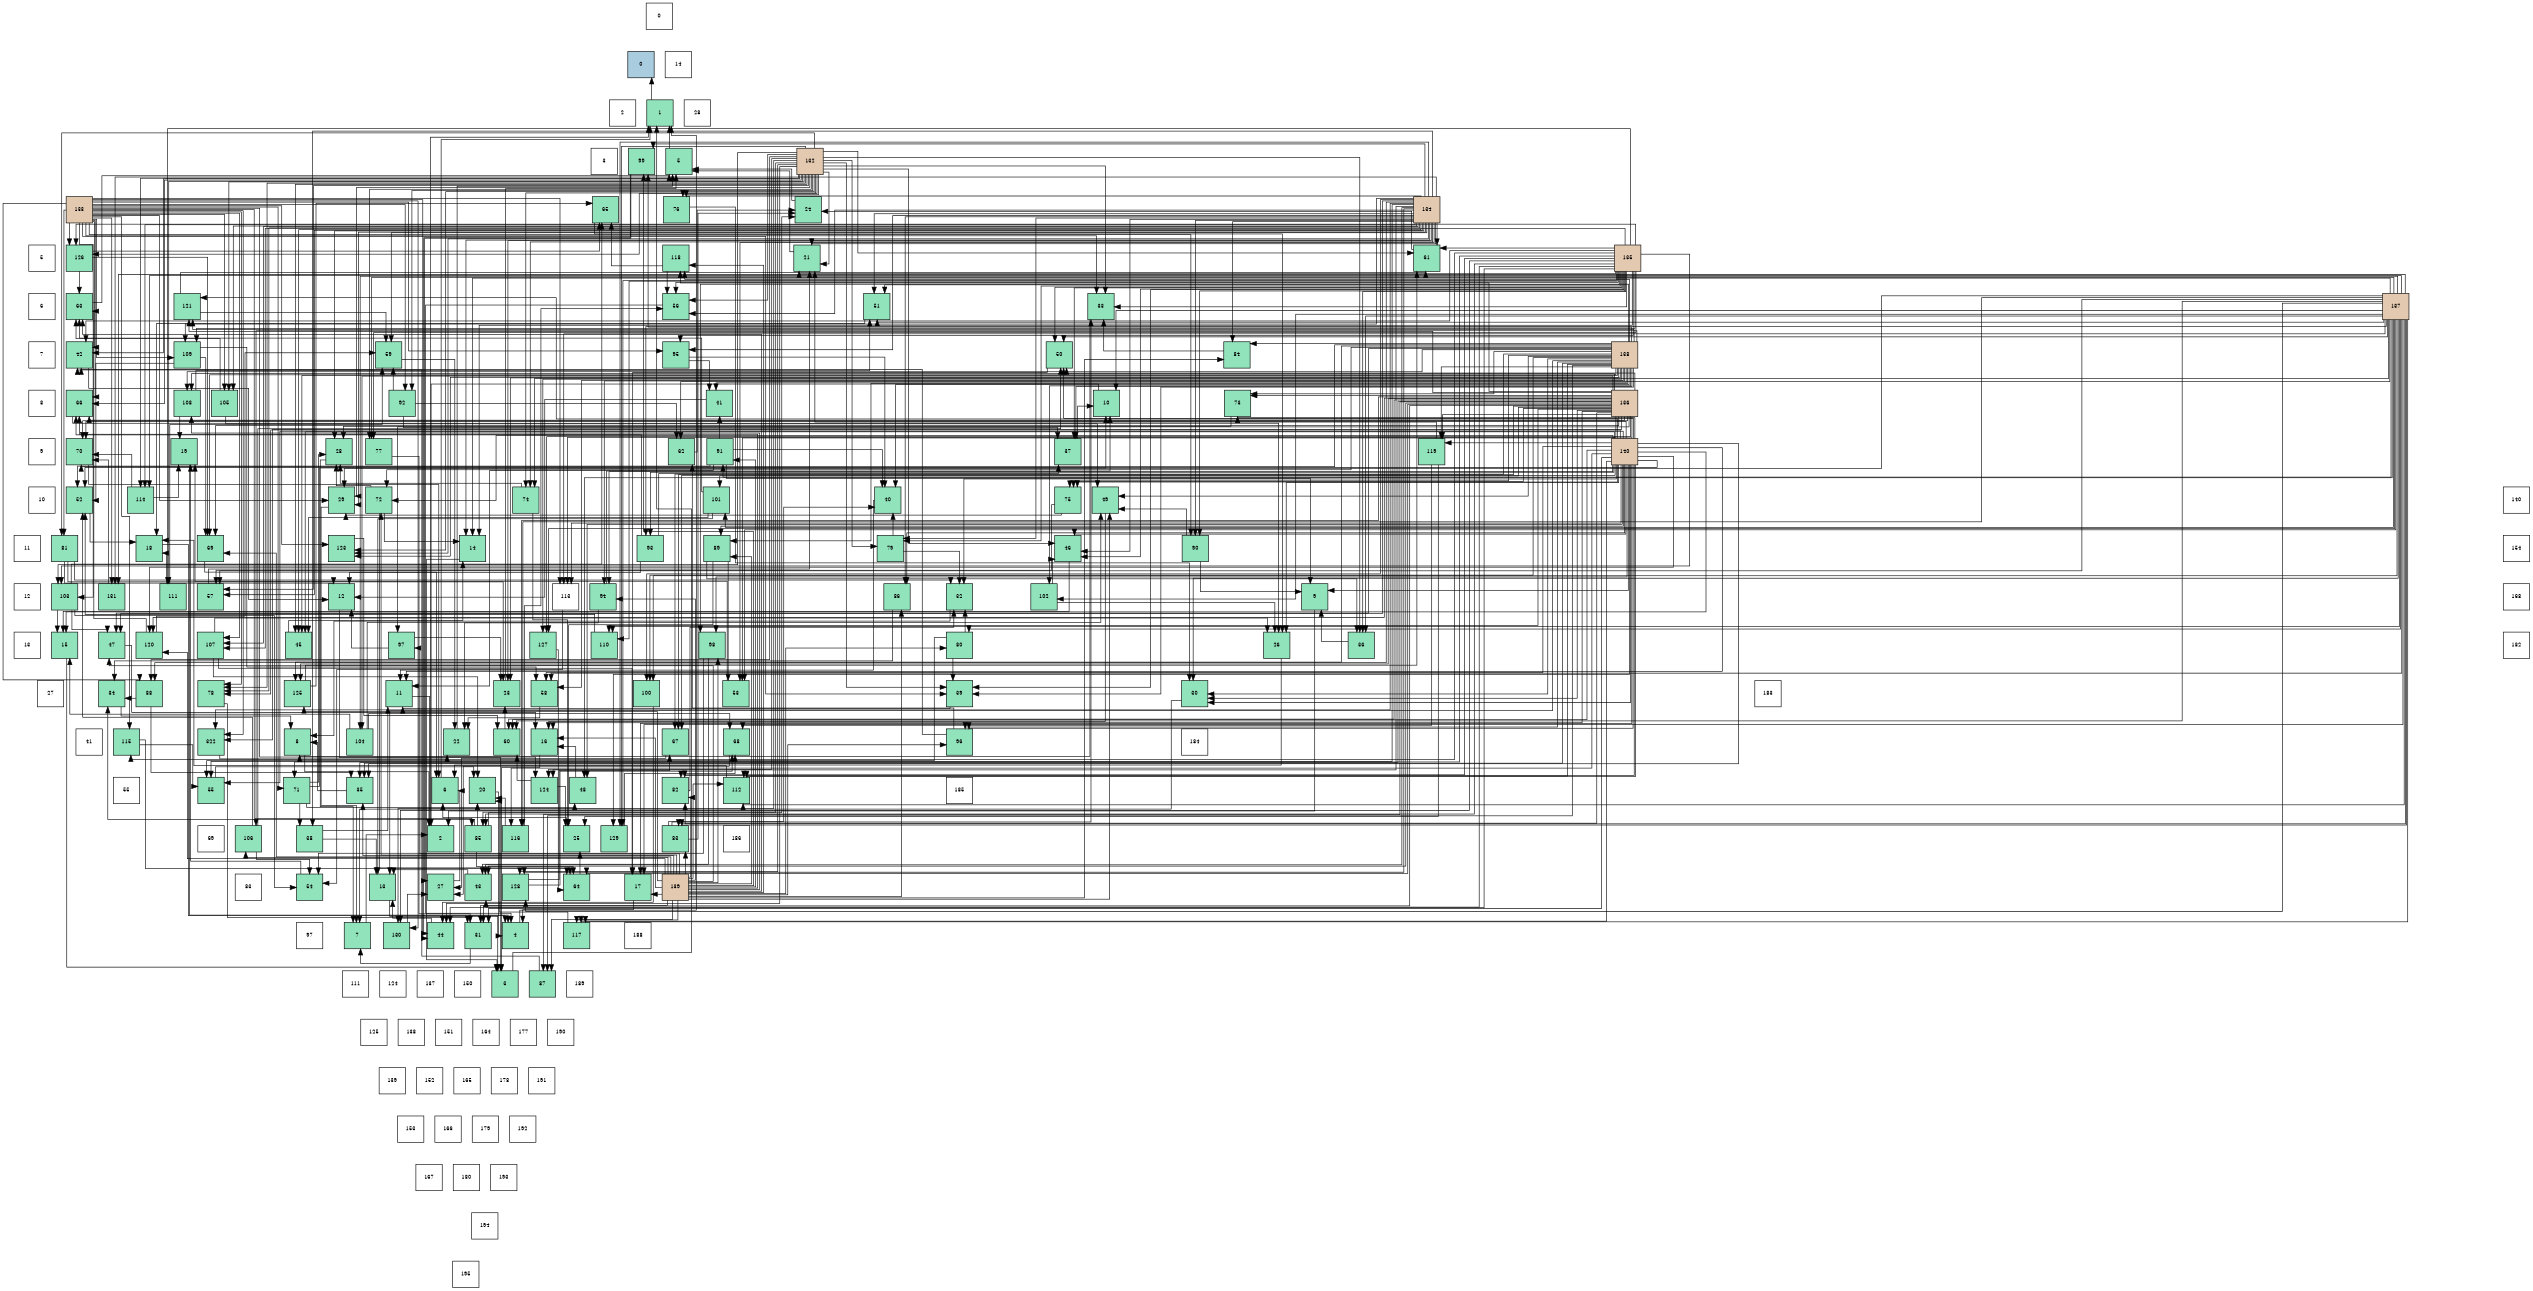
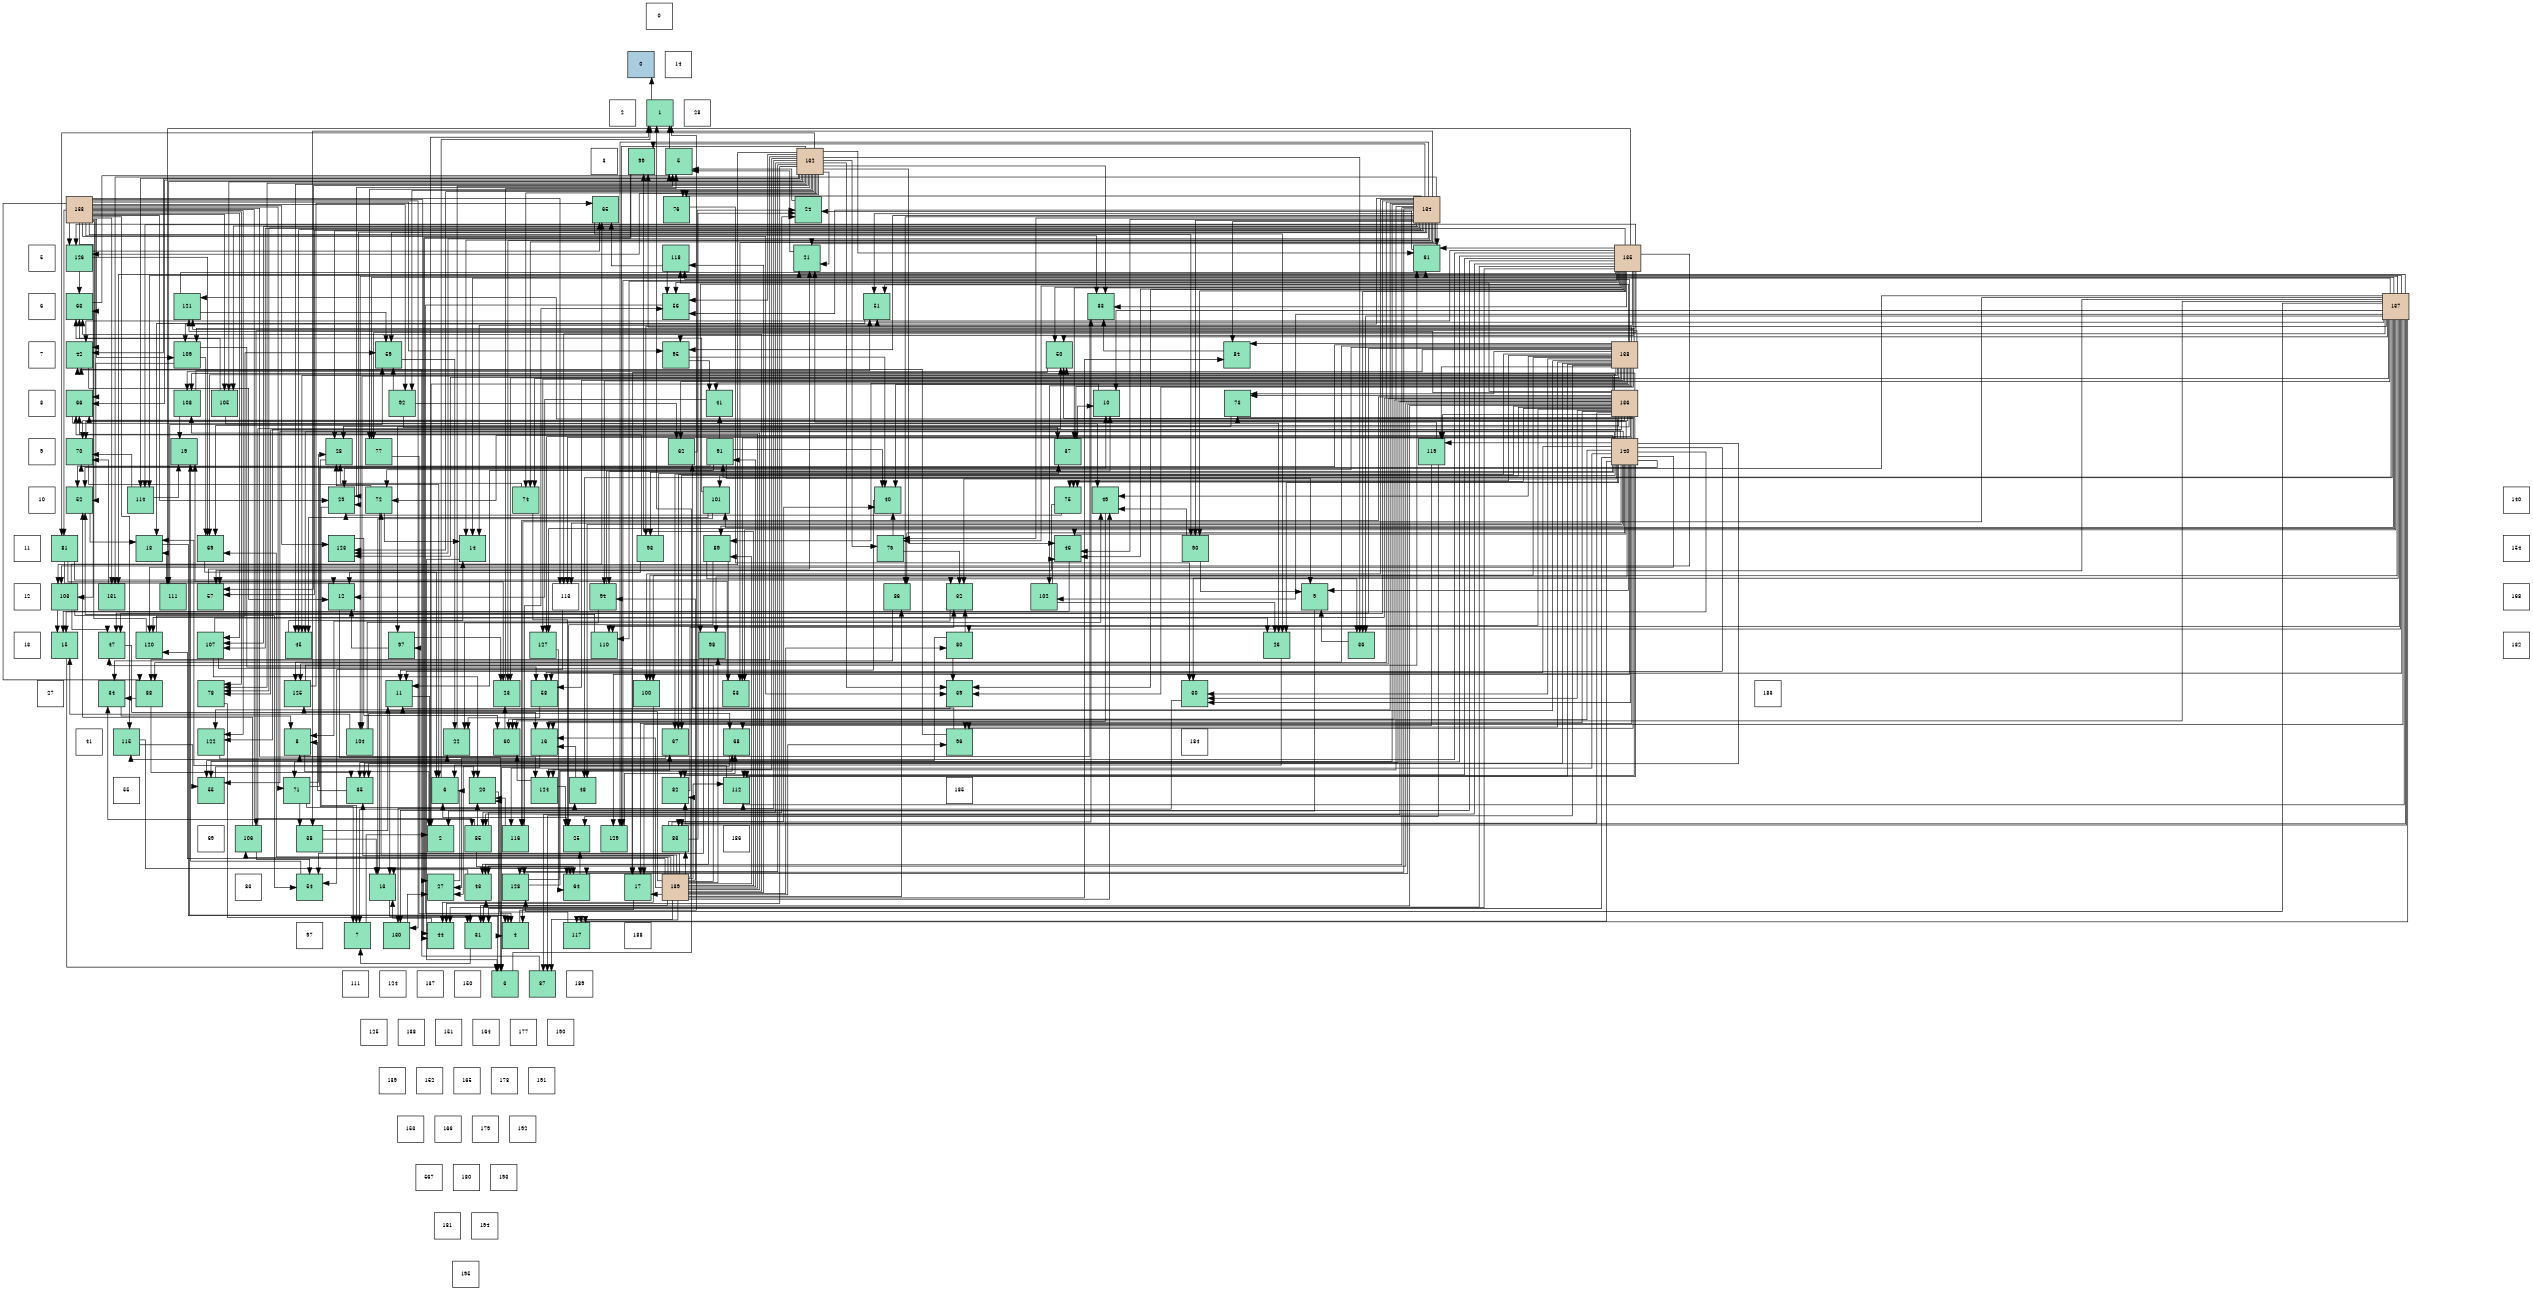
(211, 742) -> (211, 742)
(429, 1178) -> (429, 1178)
none -> (447, 1226)
